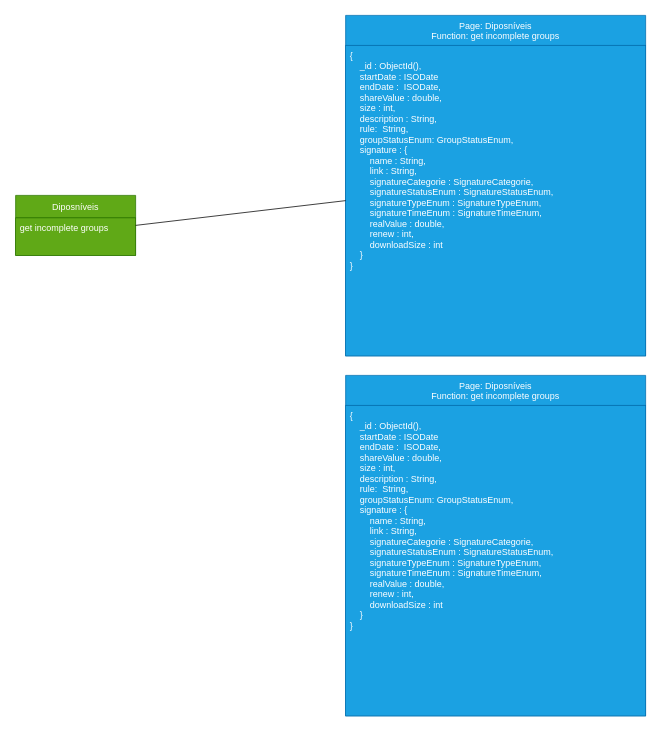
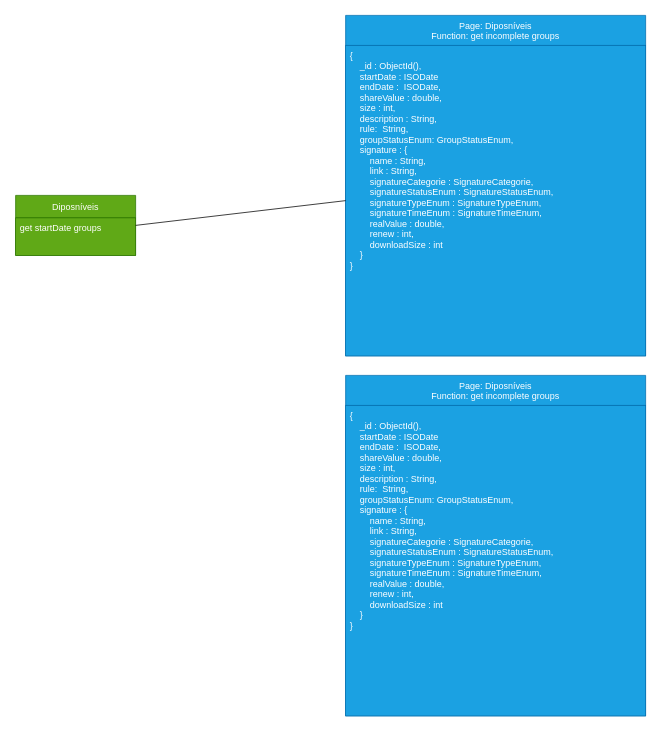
(68, 228) -> (68, 228)
